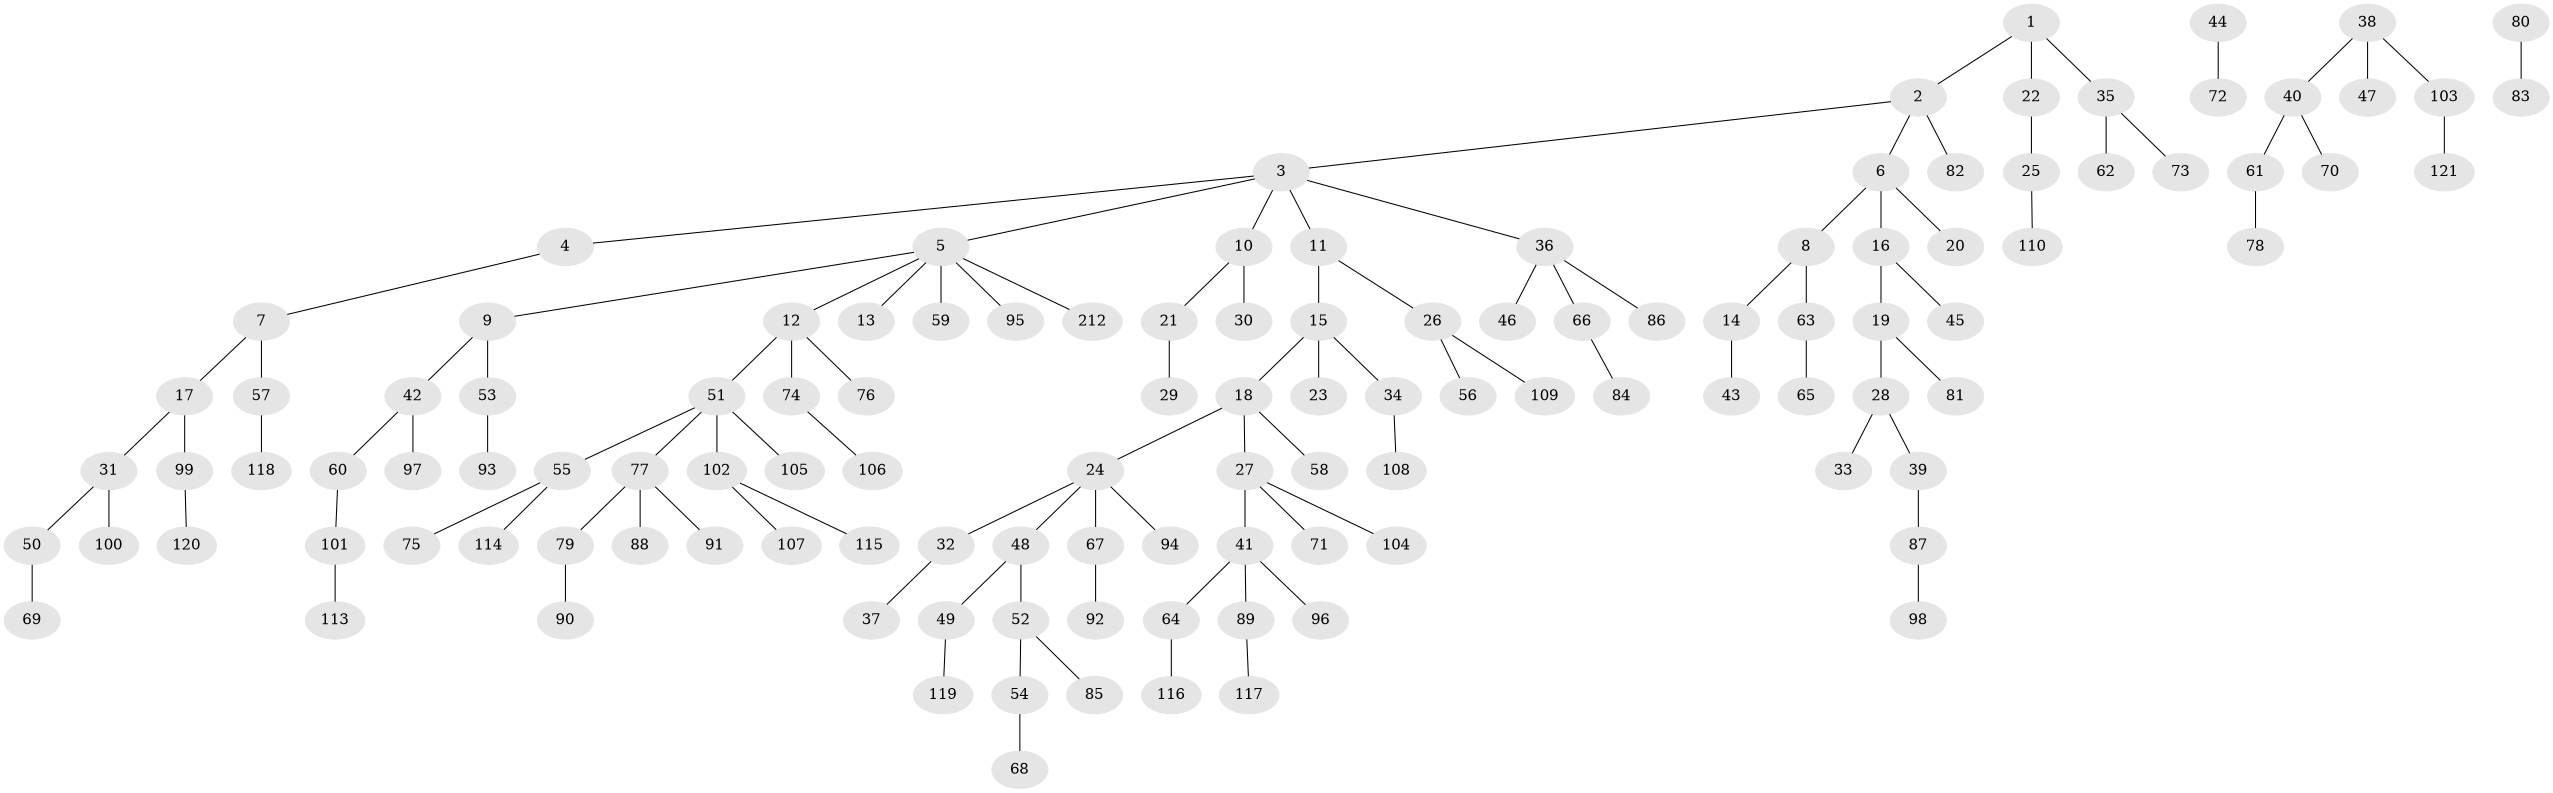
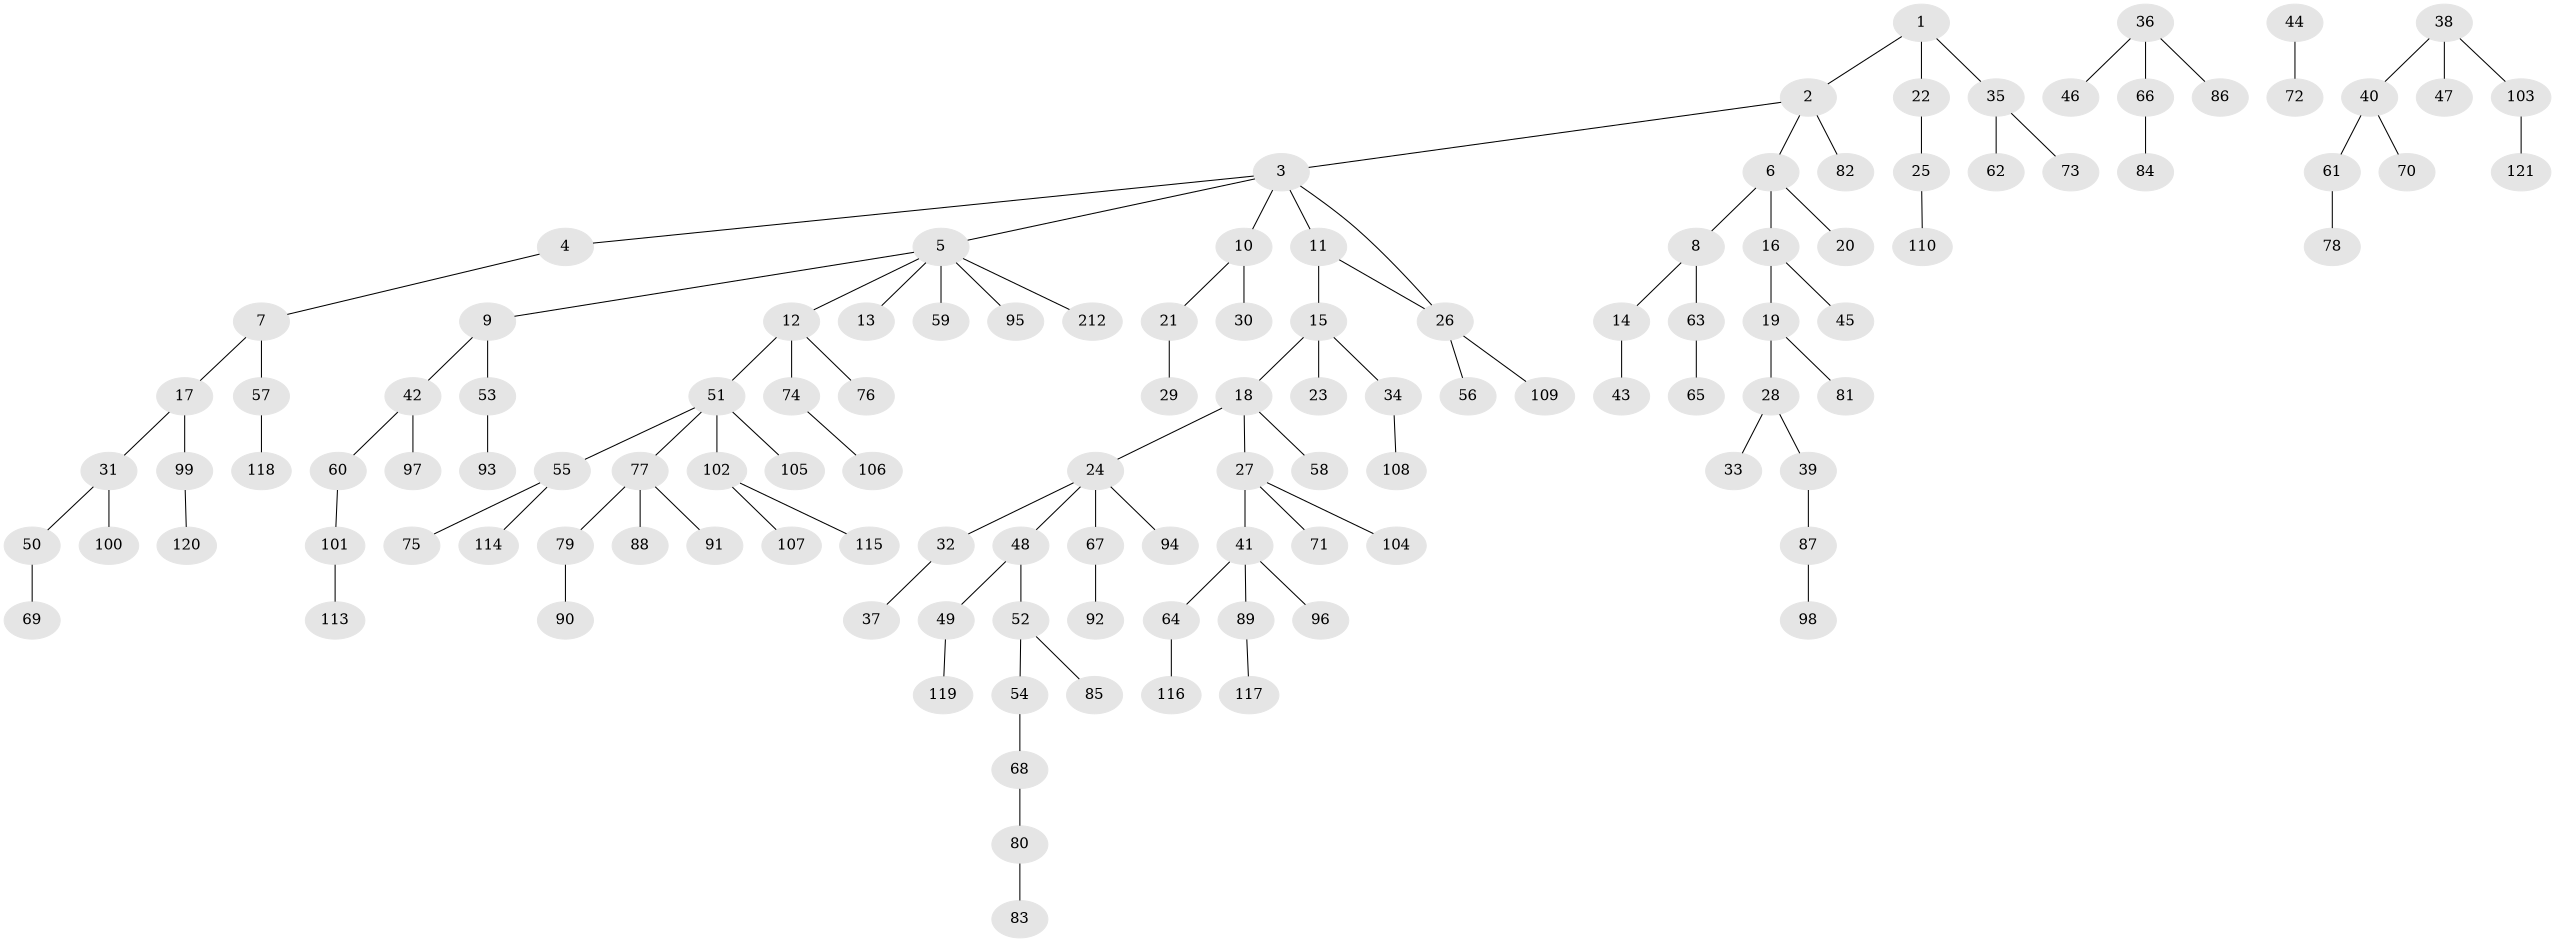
(1413, 210) -> (1370, 241)
none -> (1020, 807)
